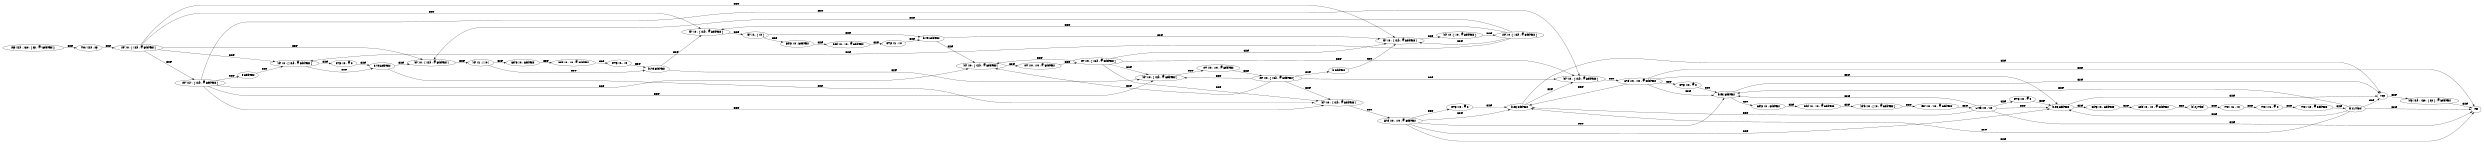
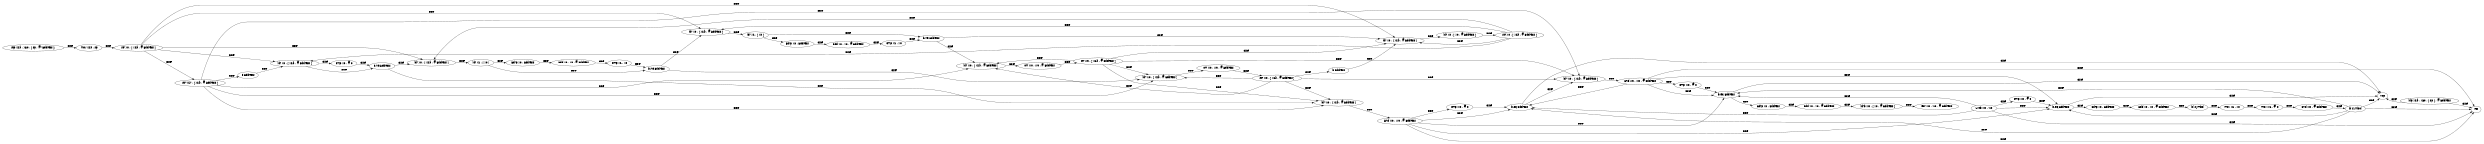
(2397, 97) -> (2396, 102)
(2314, 107) -> (2314, 107)
(1964, 108) -> none
